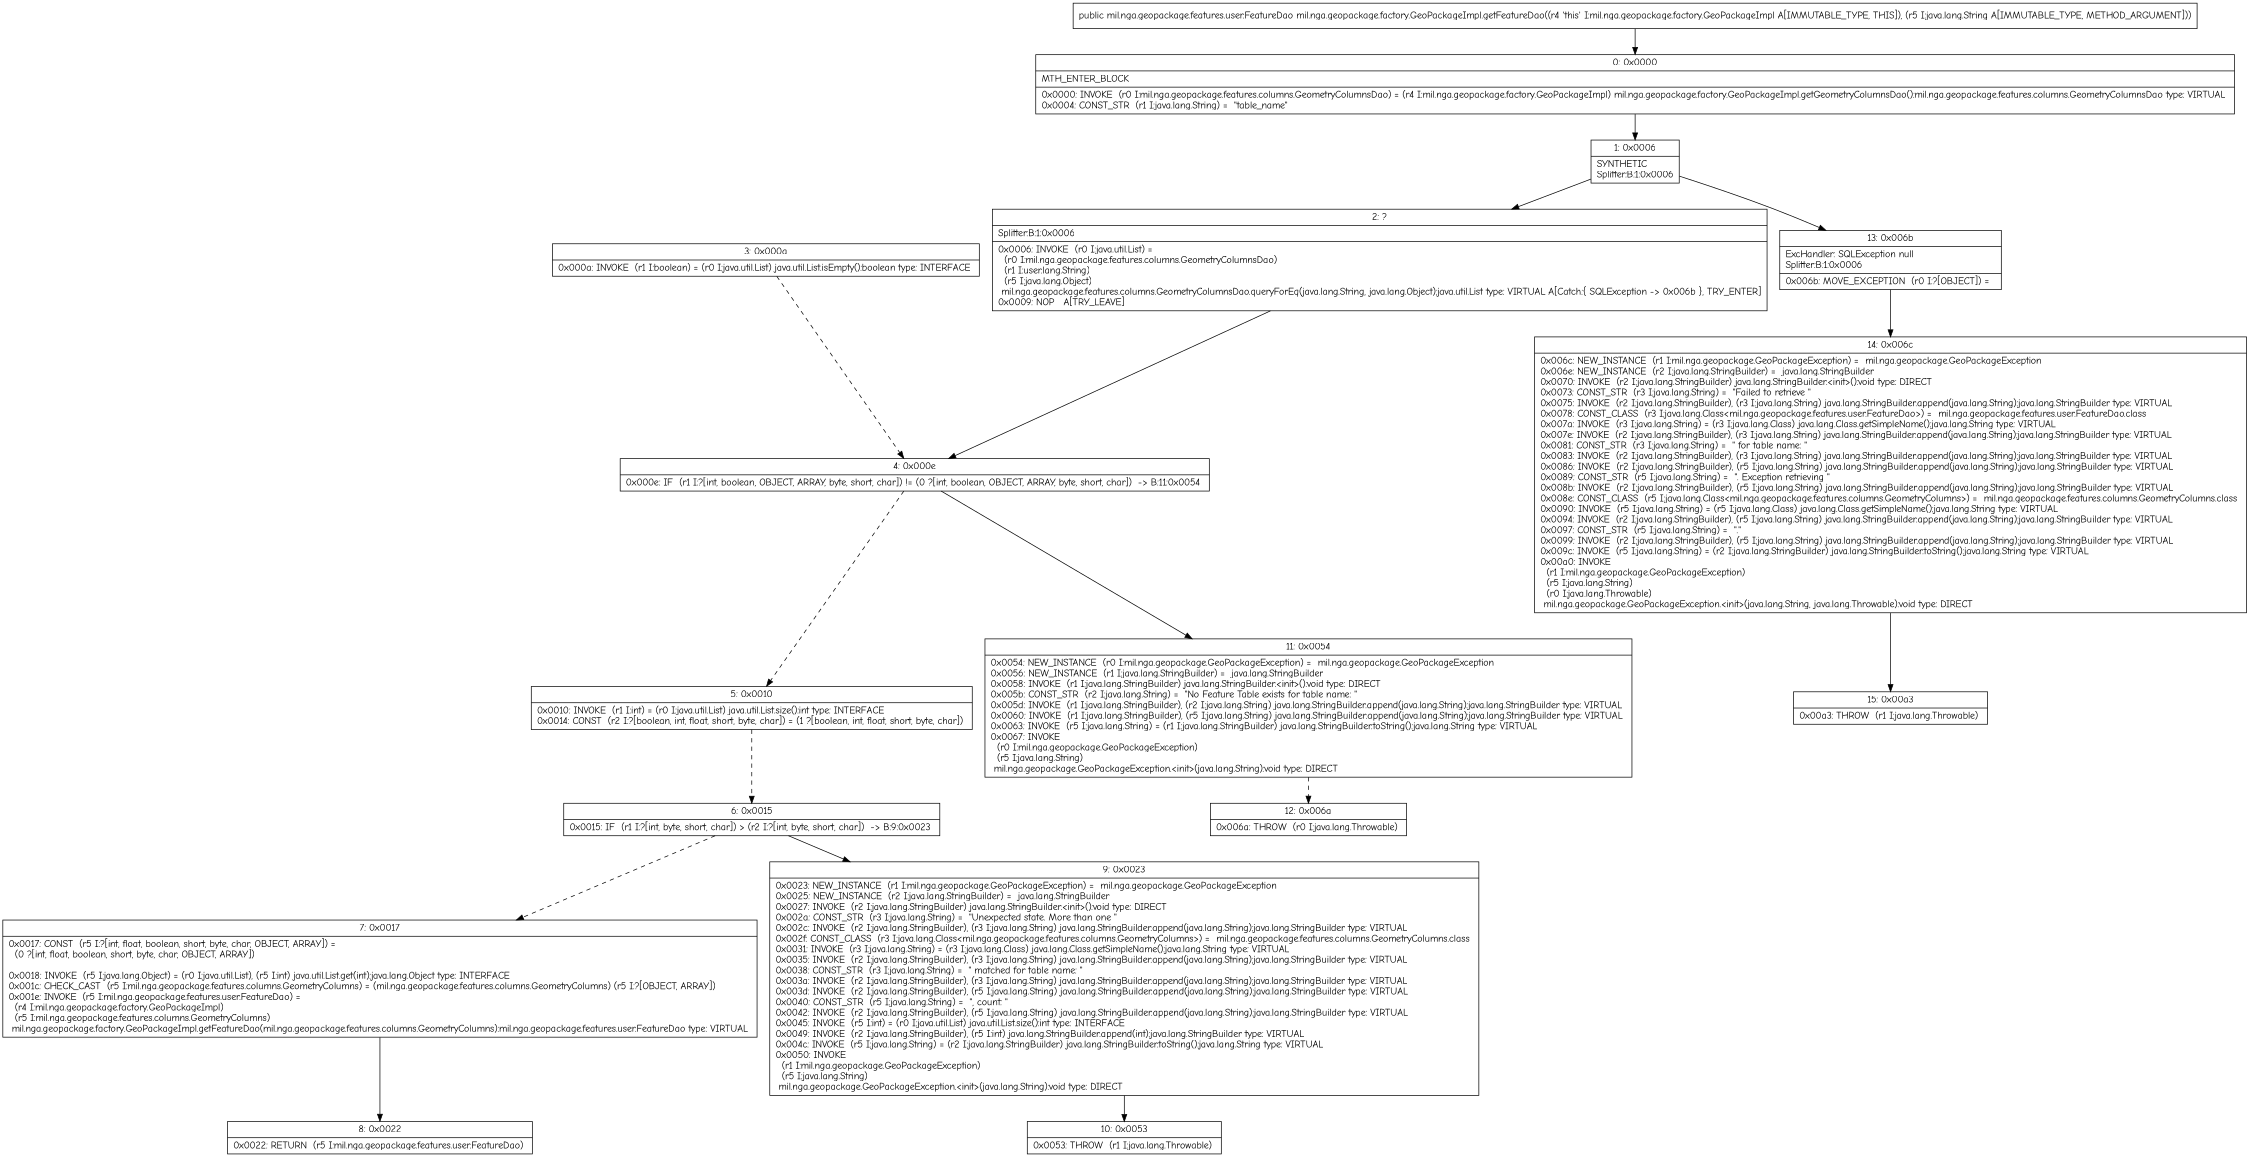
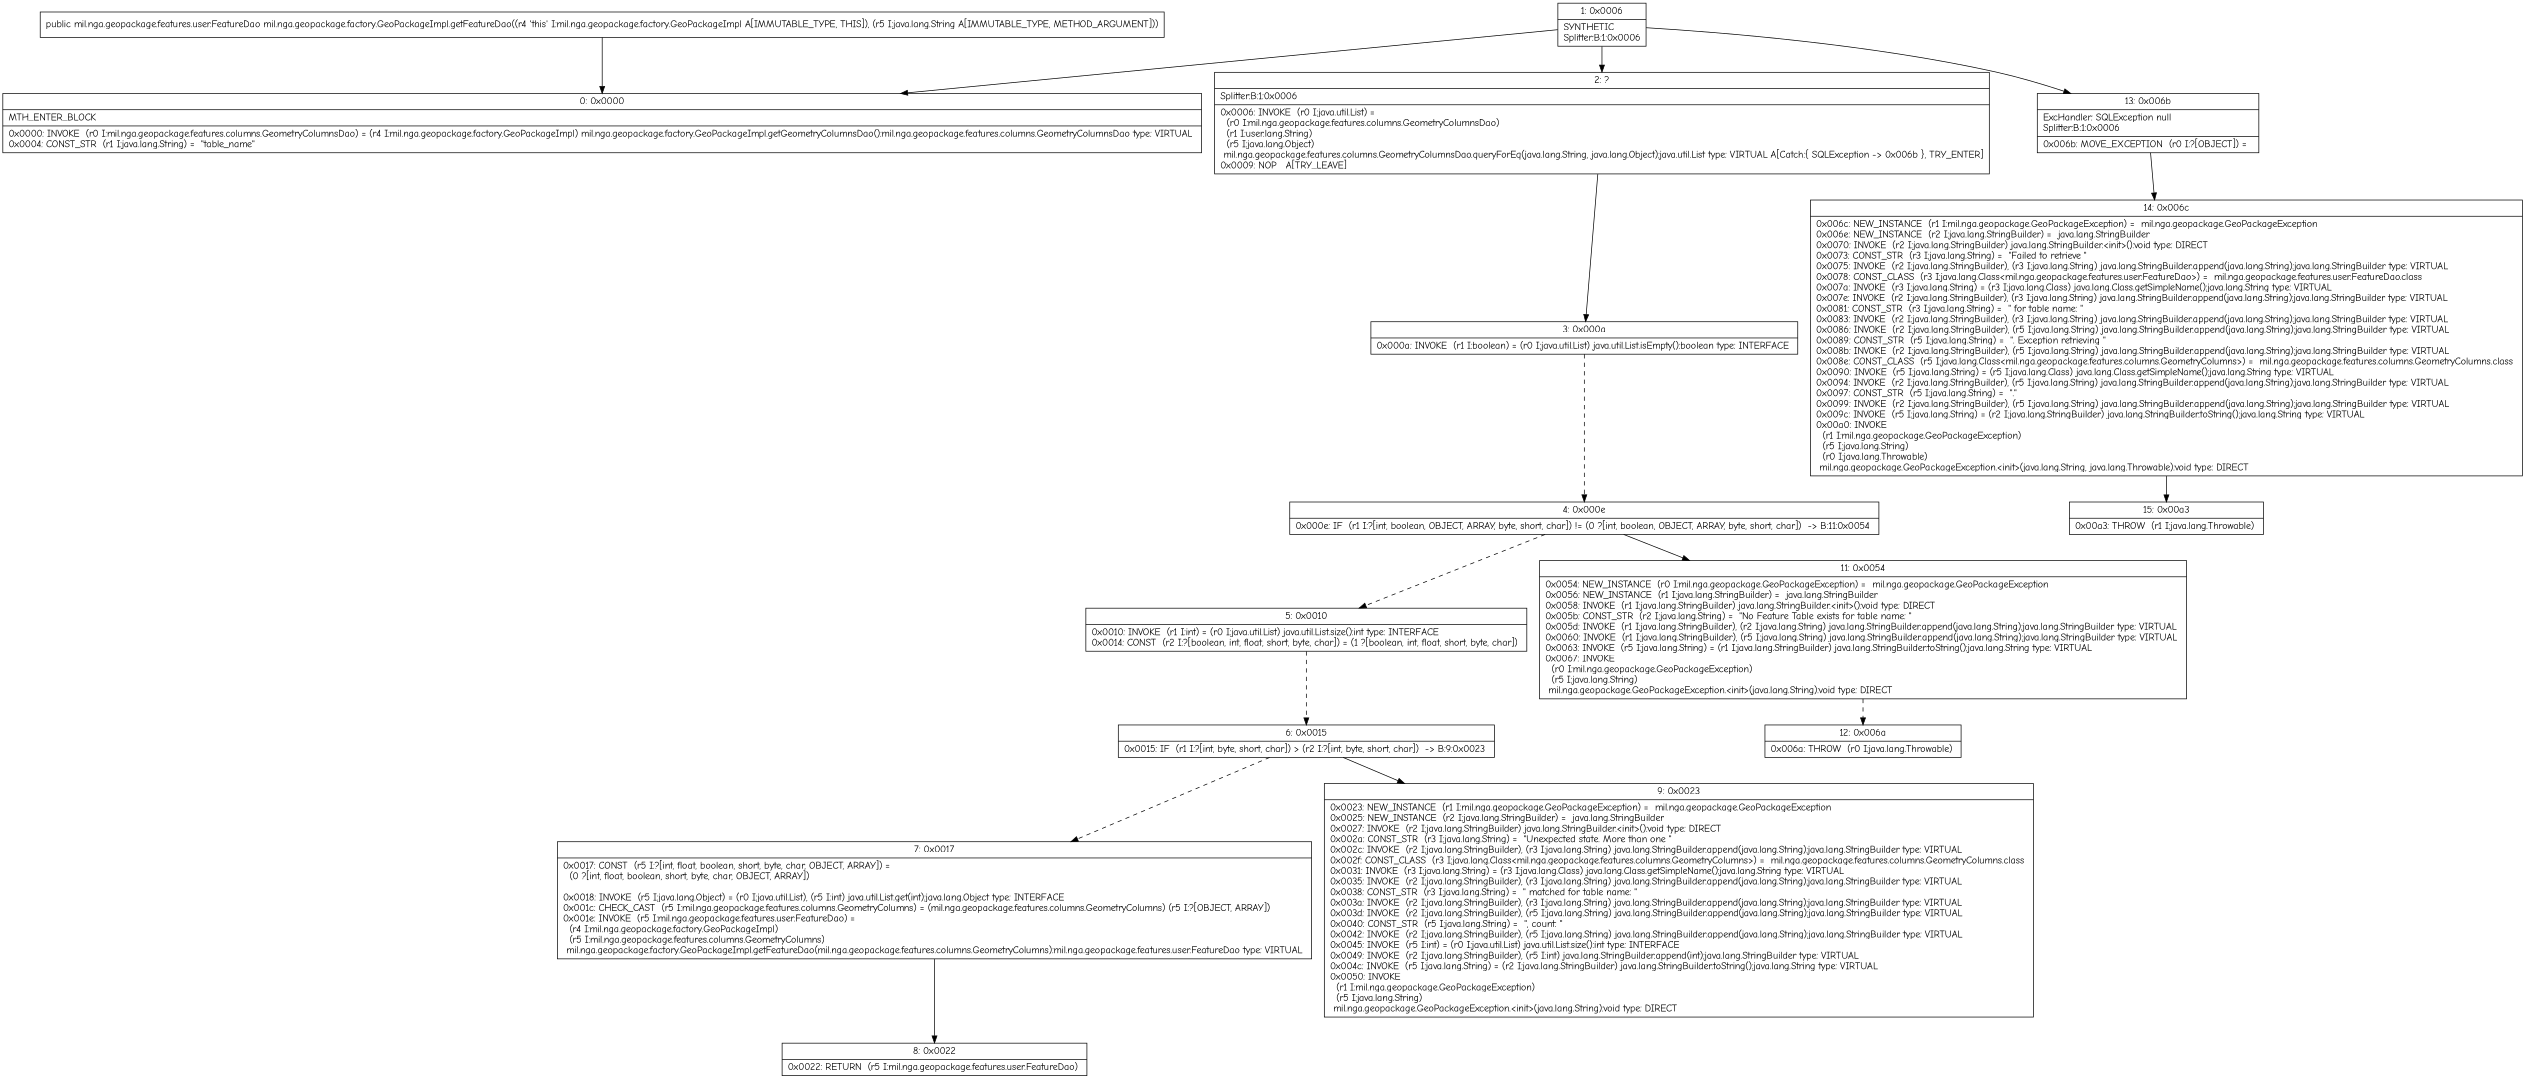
(1635, 123) -> (1233, 61)
(1113, 383) -> (1592, 244)
(1124, 1138) -> none
